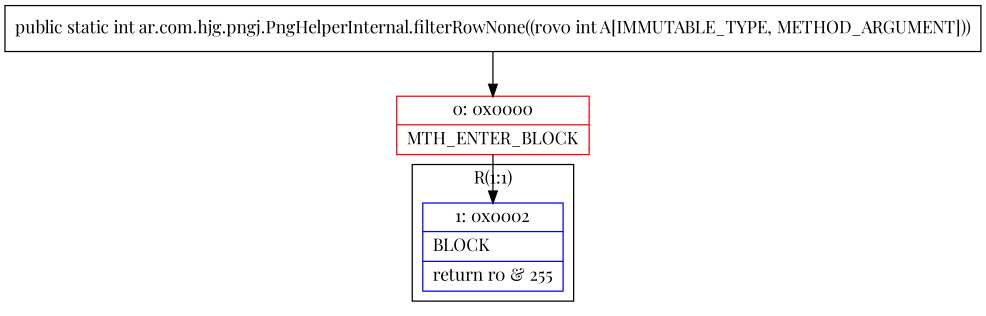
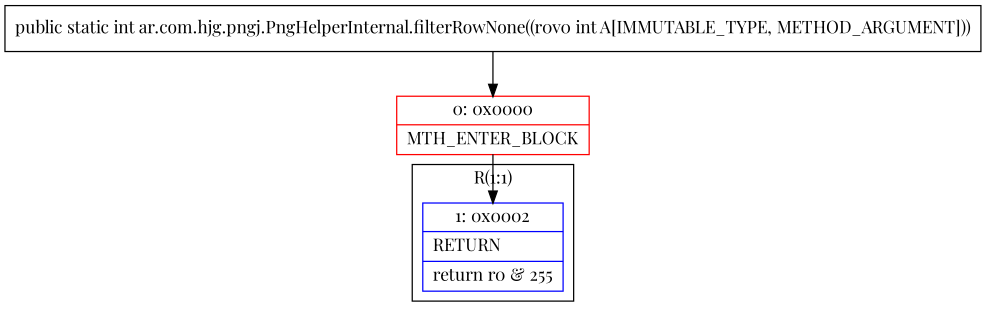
(461, 246) -> (467, 246)
